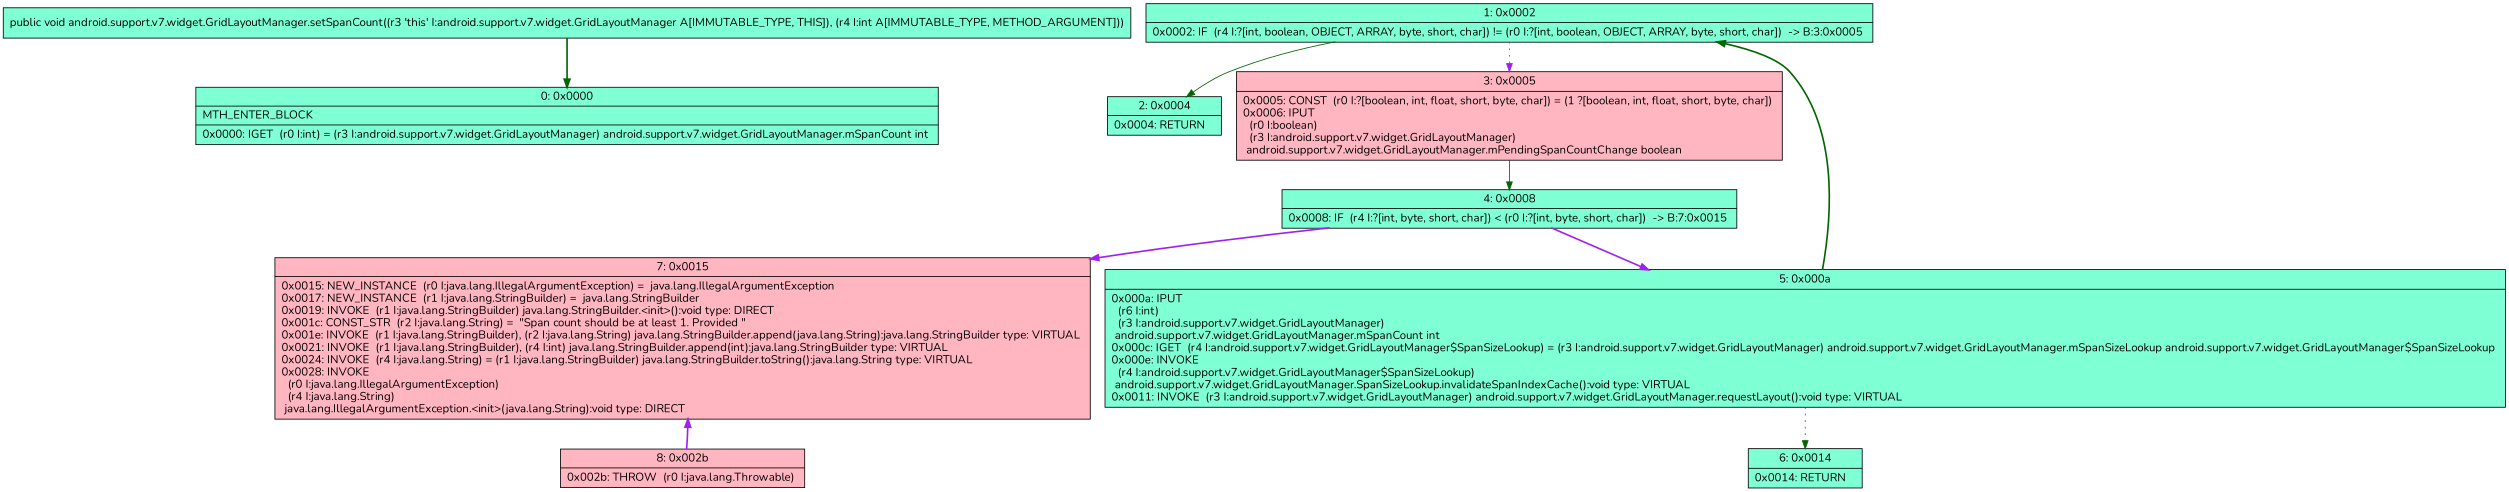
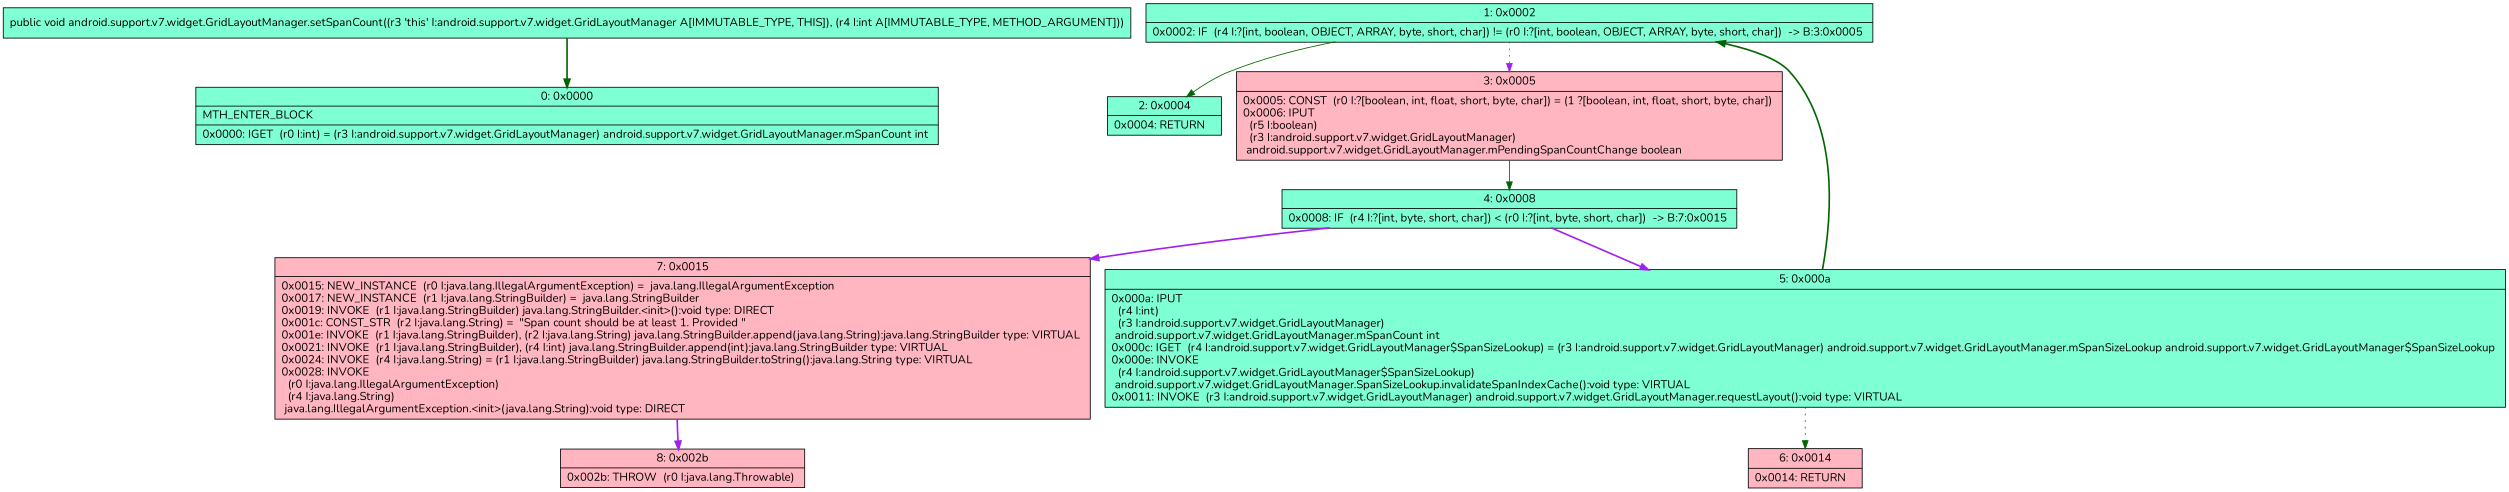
(1280, 125) -> (1280, 125)
(1135, 311) -> (1135, 311)
(687, 438) -> (678, 430)
(1805, 468) -> (1805, 468)
